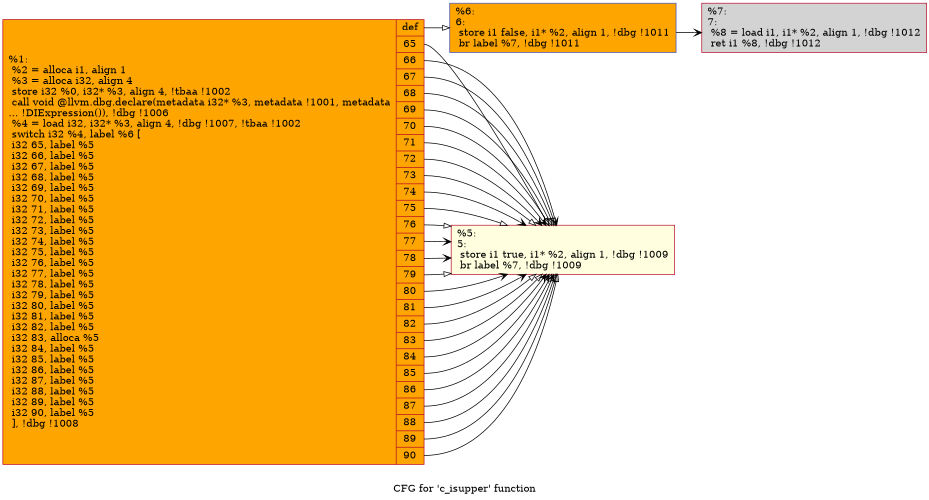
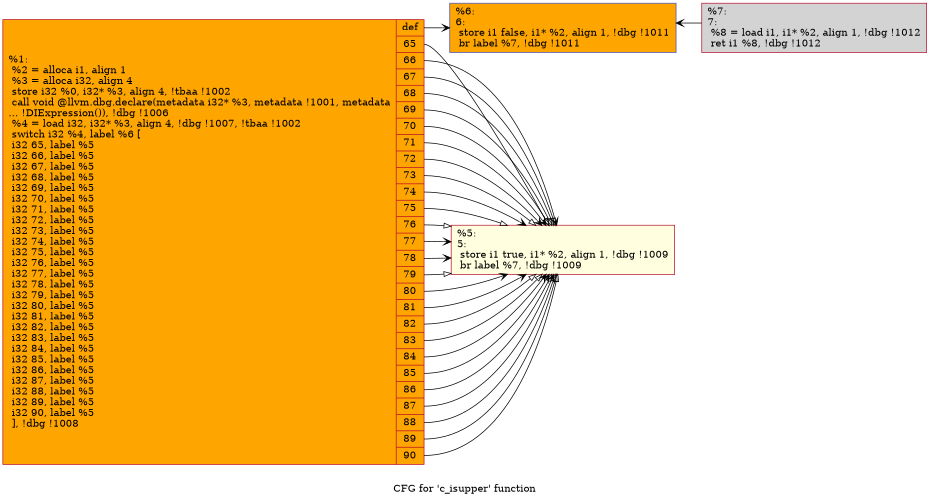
(433, 28) -> (433, 28)
(685, 33) -> (692, 23)
(54, 338) -> (52, 338)
